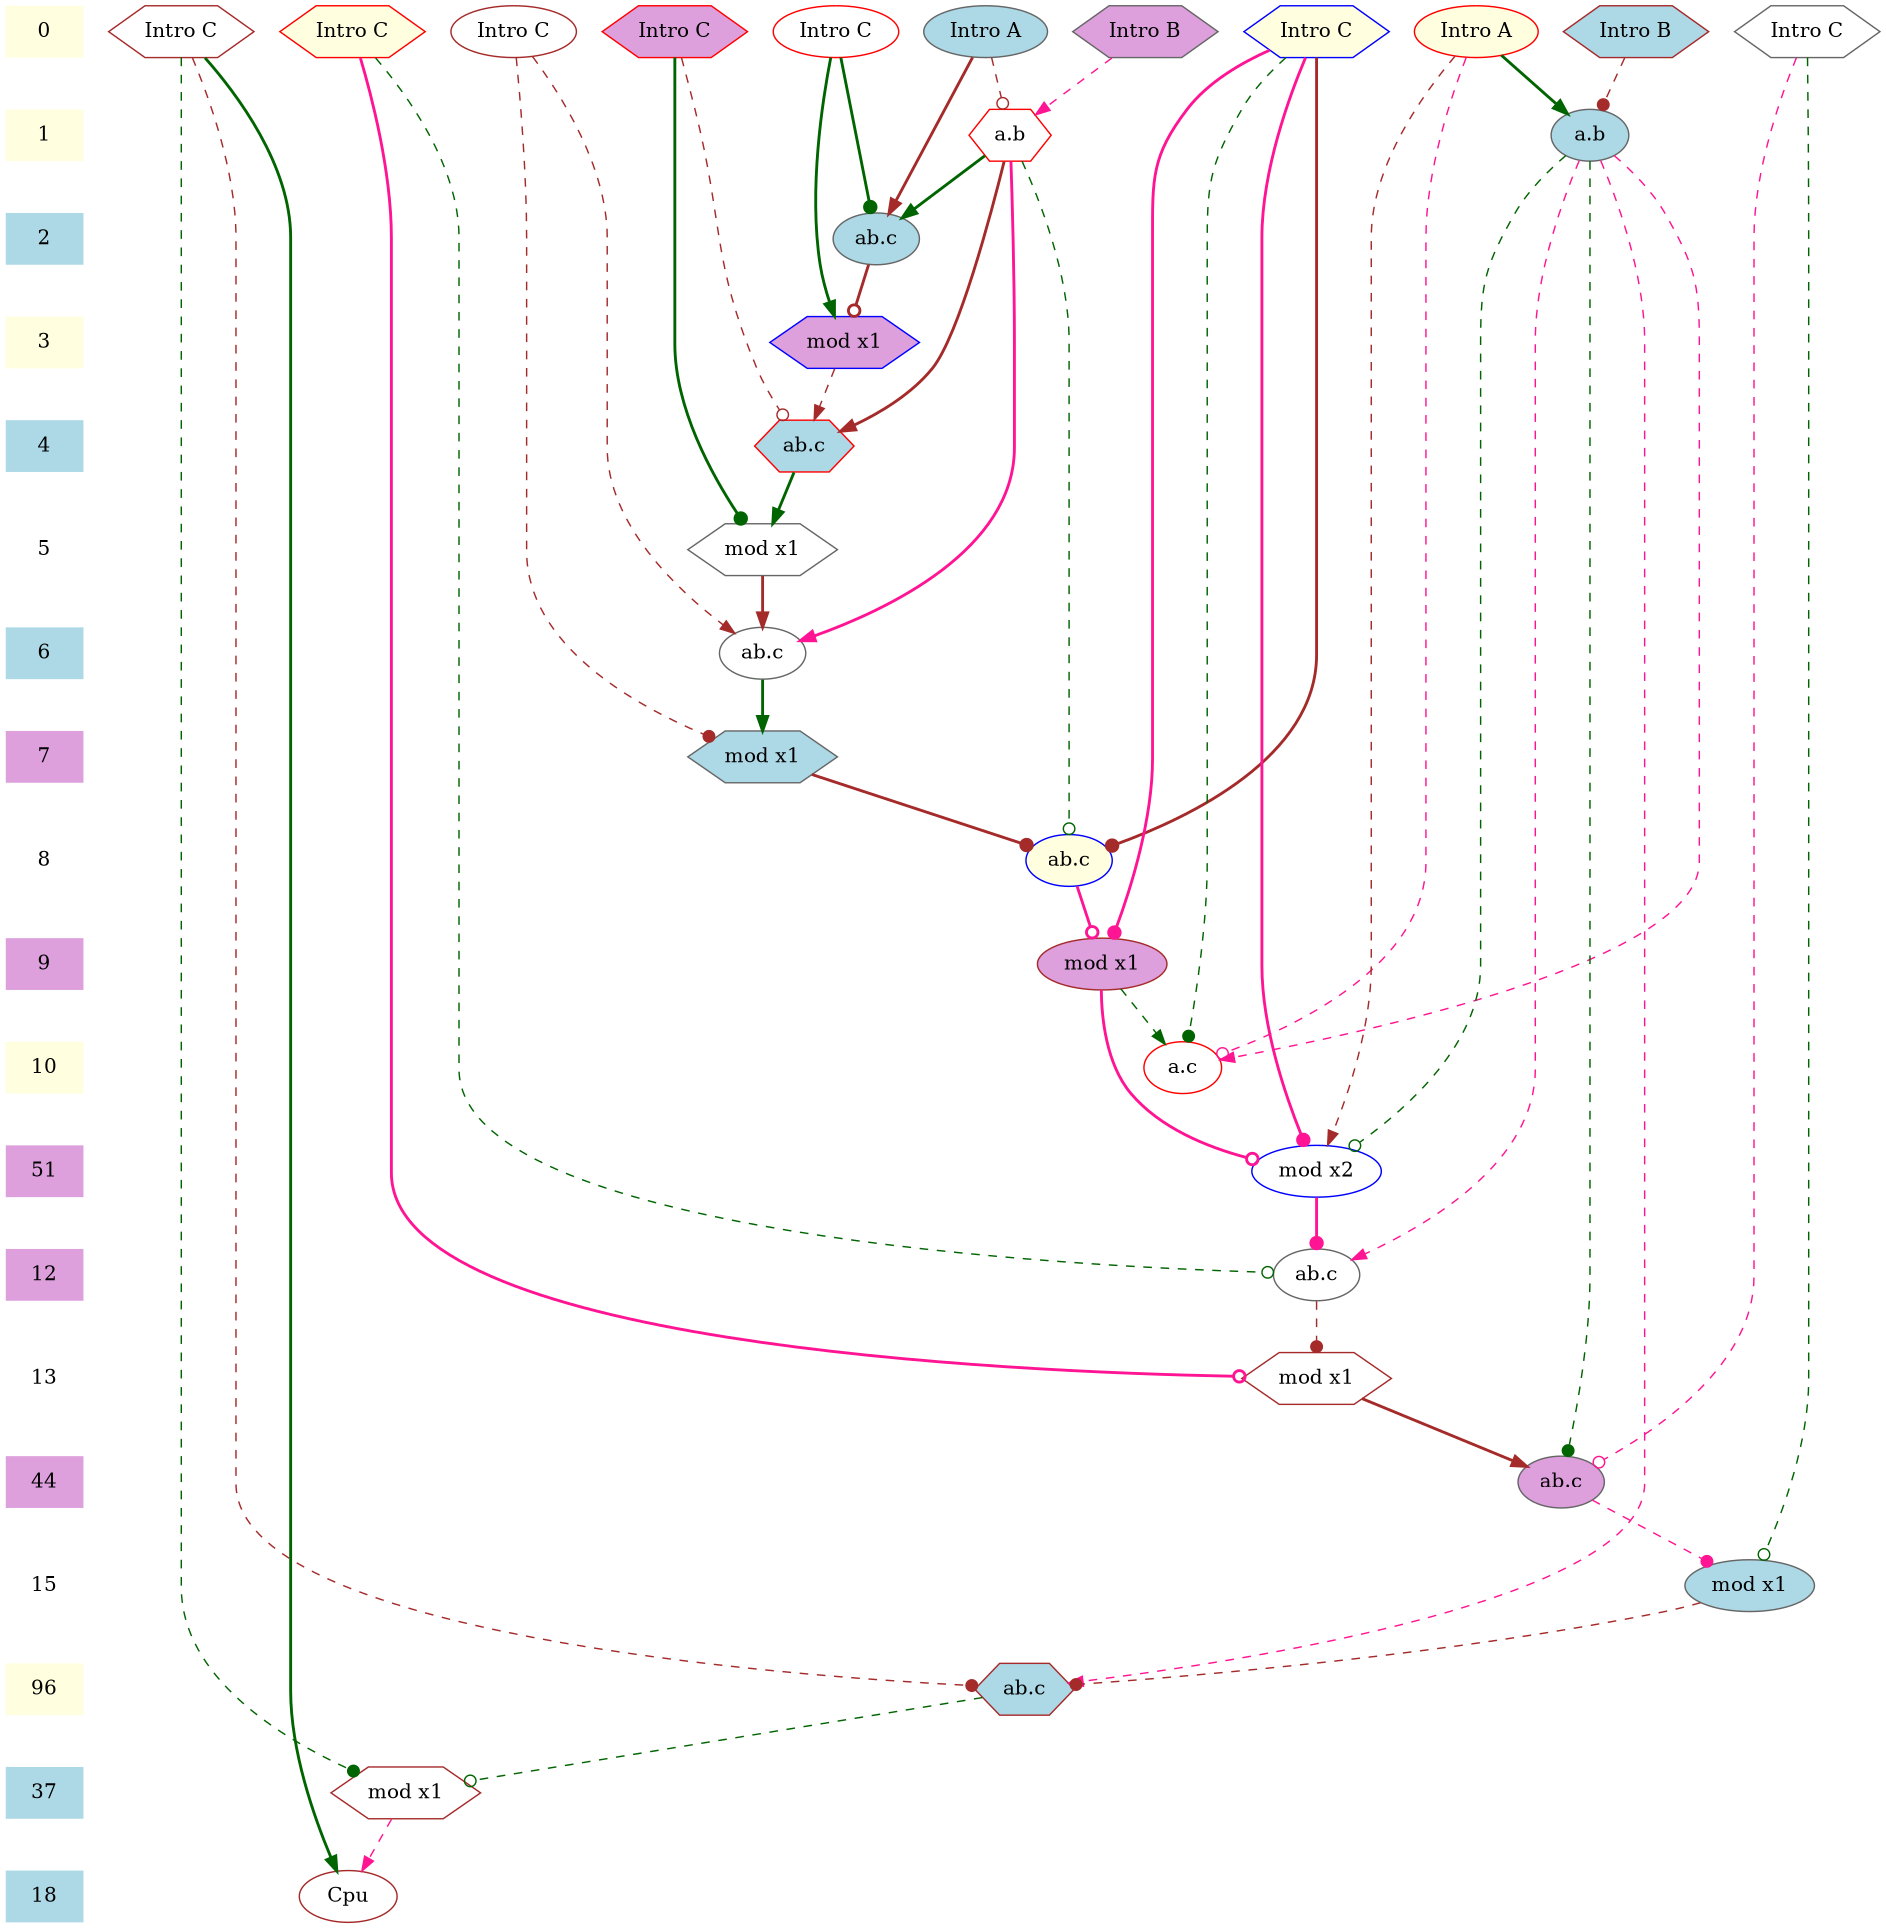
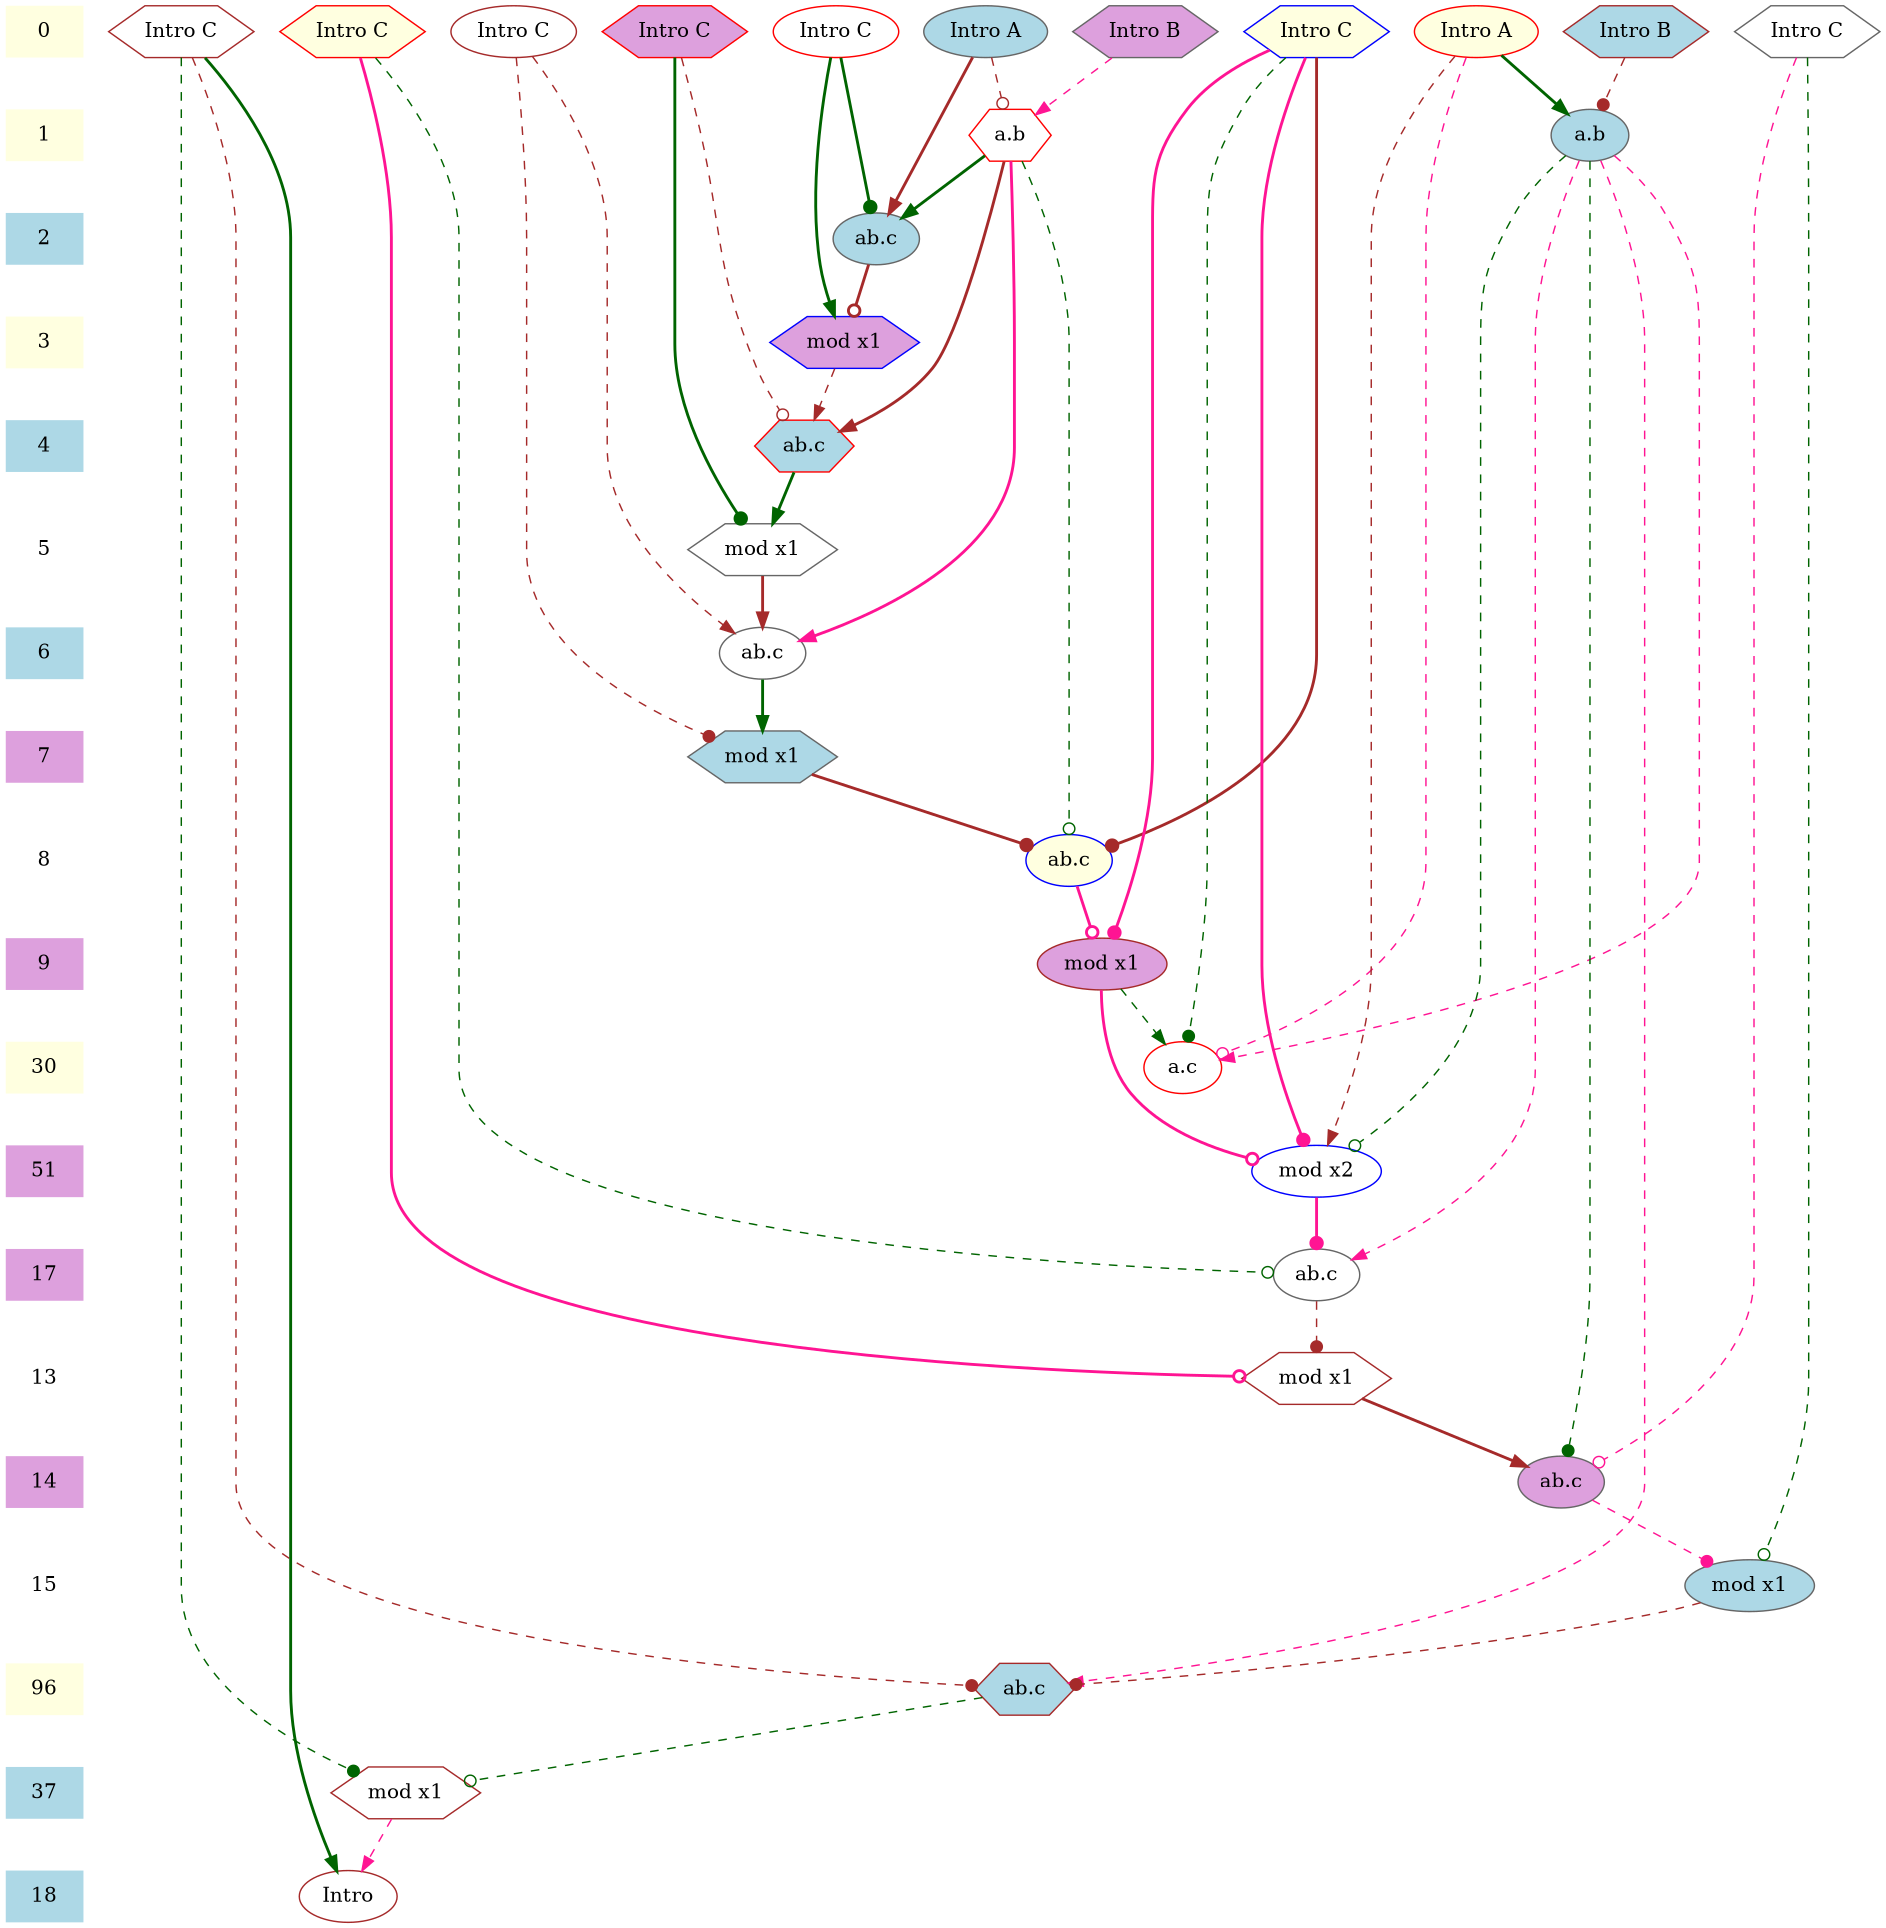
(45, 1068) -> (45, 1068)
(45, 1275) -> (45, 1275)
(45, 1482) -> (45, 1482)
(348, 1896) -> (348, 1896)
